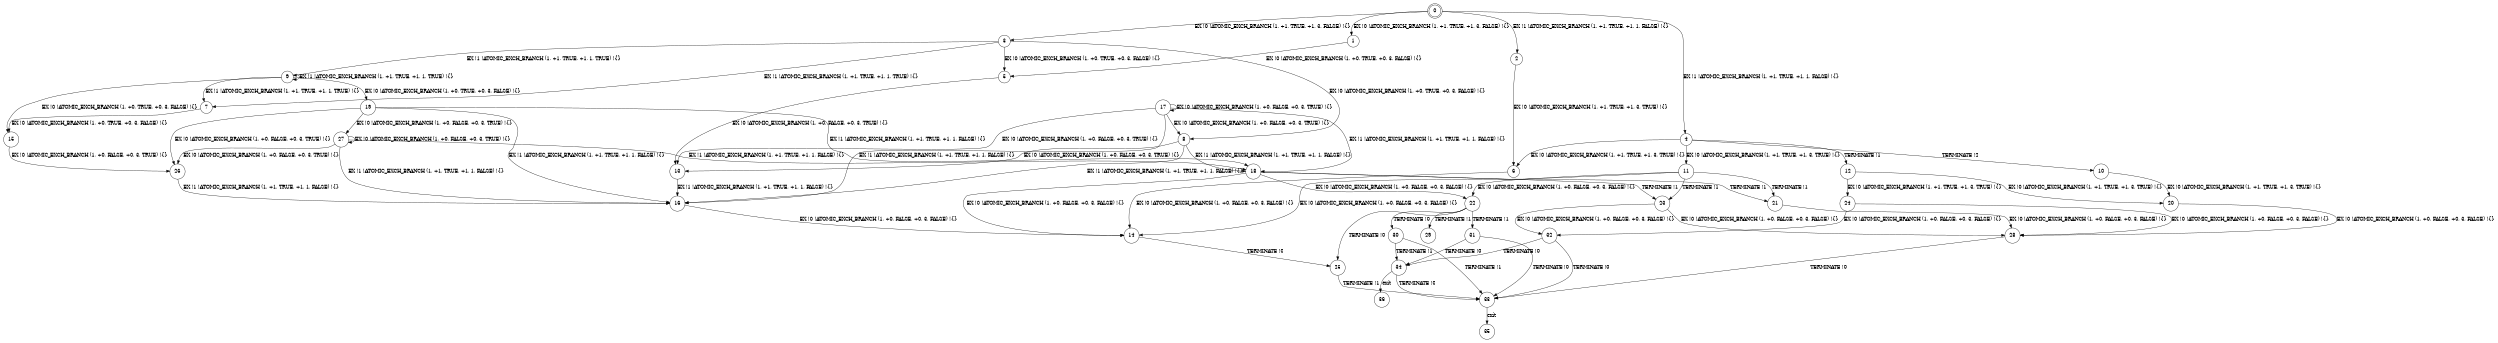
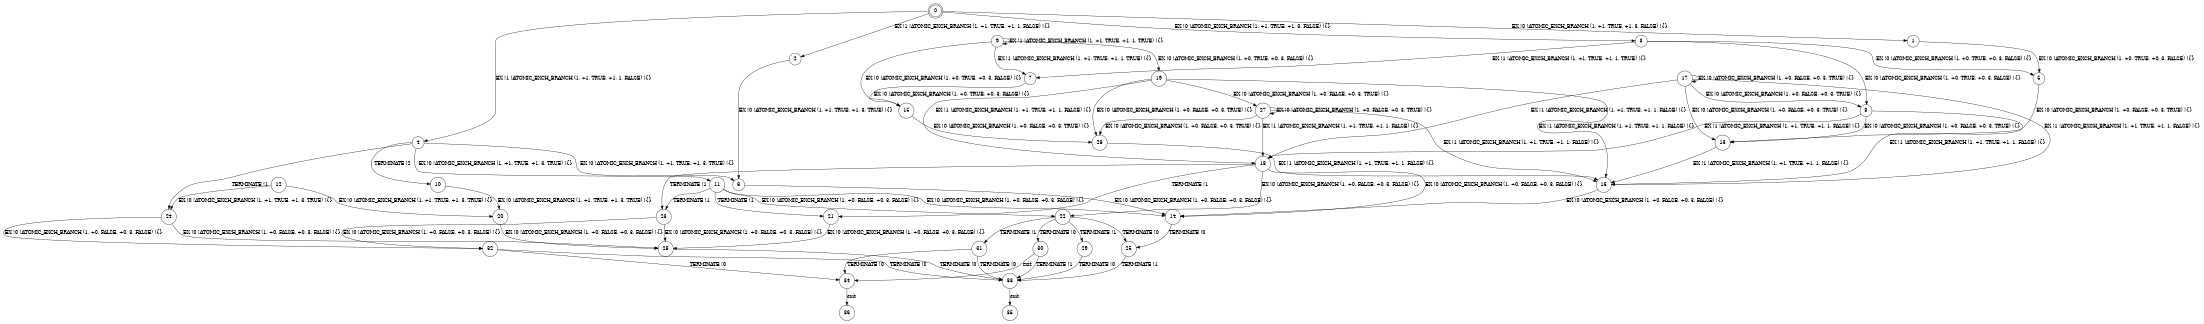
(647, 46) -> none
(1771, 143) -> (286, 165)
(1414, 252) -> (1027, 265)
(1444, 298) -> (1055, 274)
